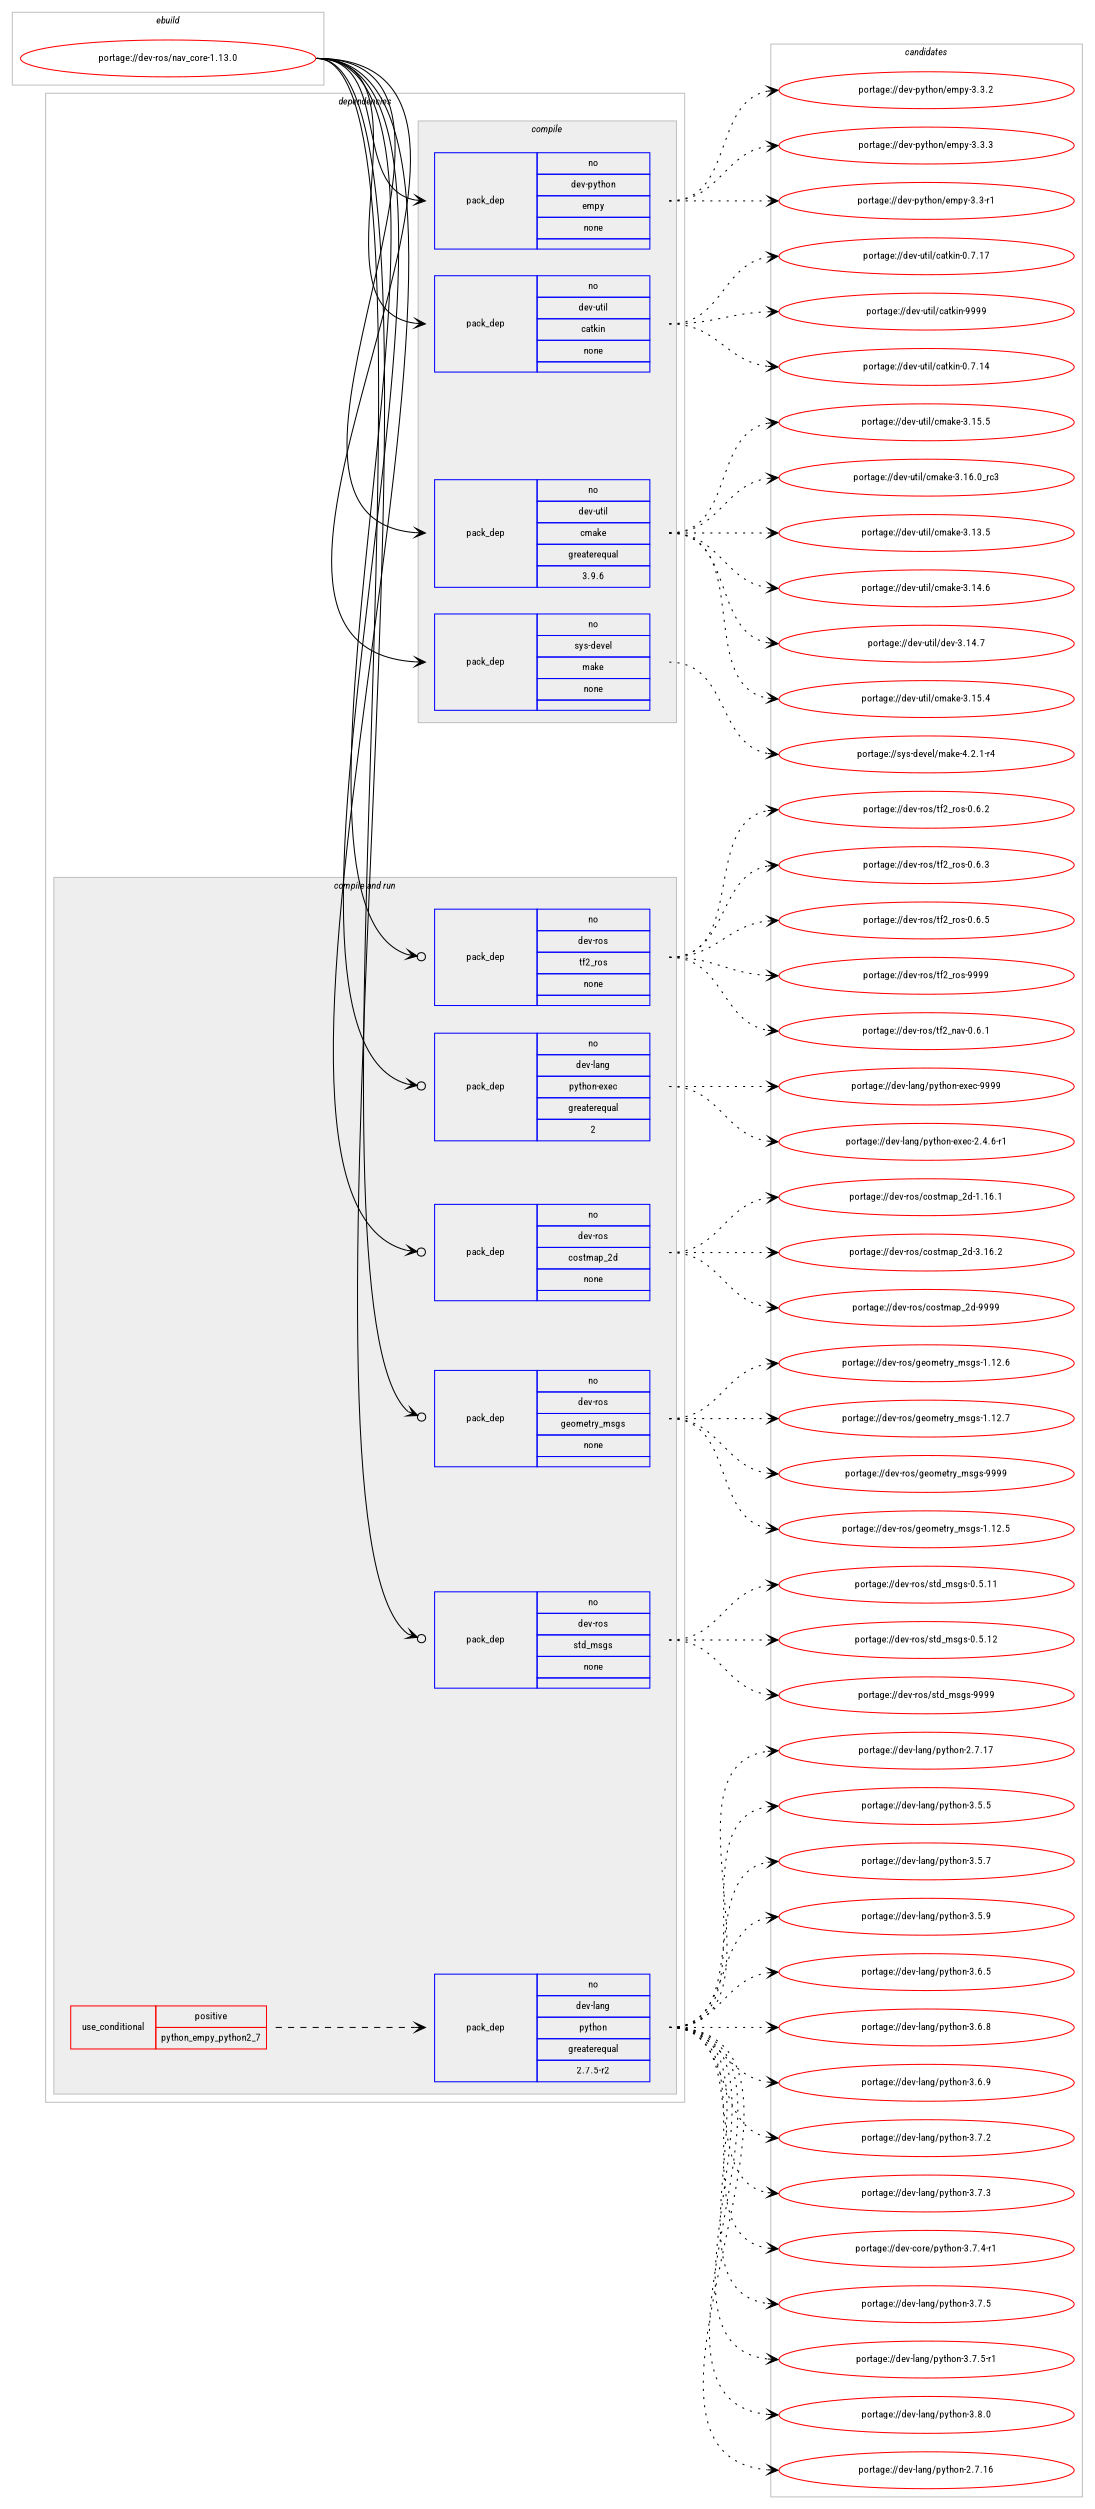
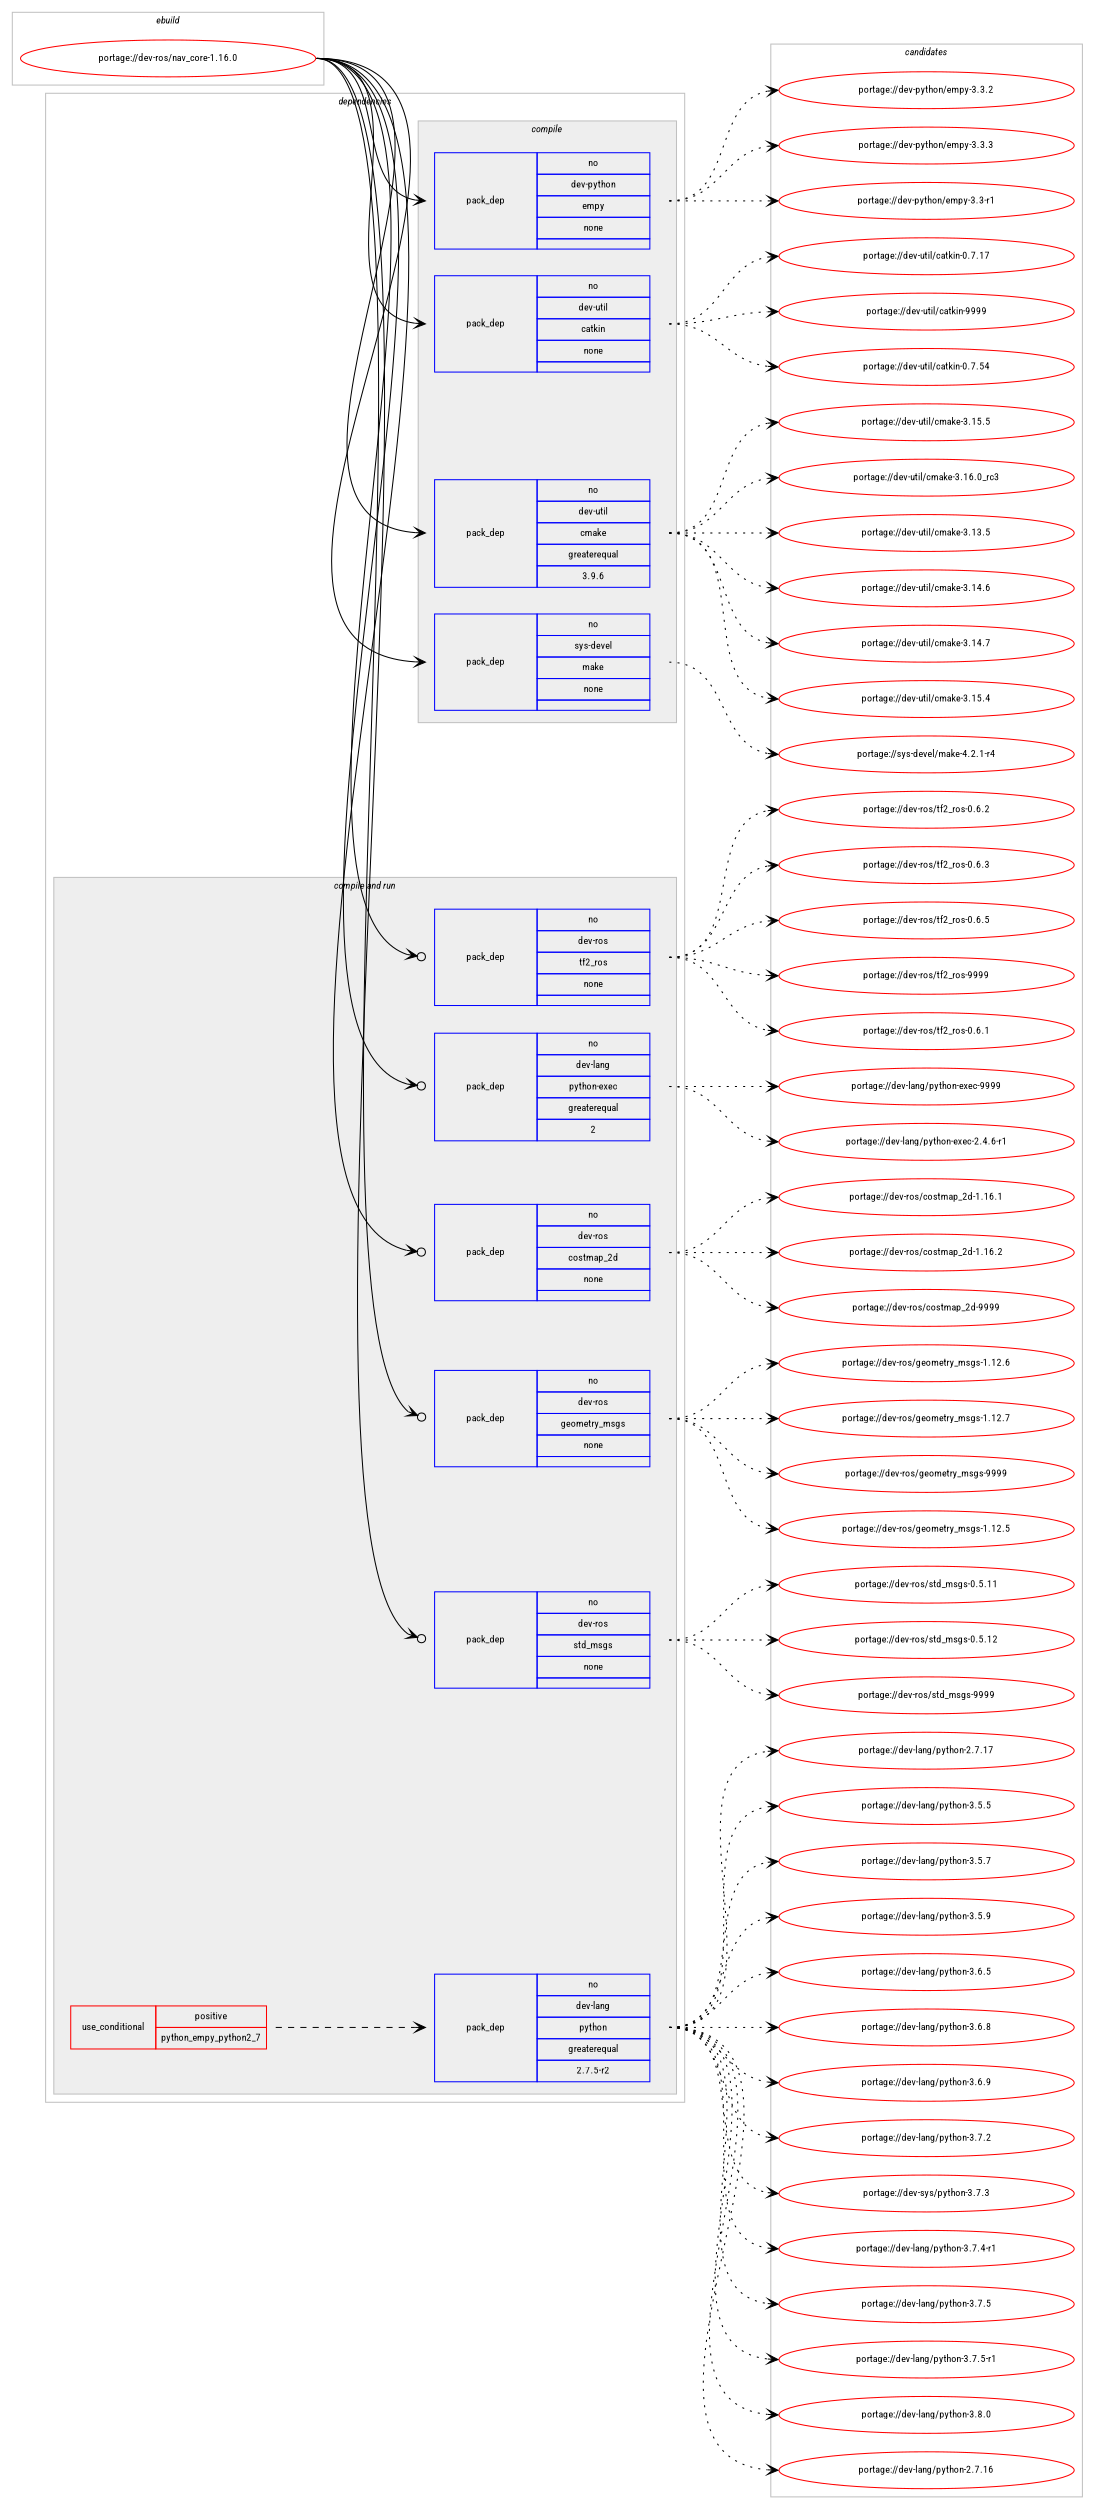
(168, 58) -> (168, 58)
(927, 367) -> (927, 367)
(927, 644) -> (927, 644)
(927, 1031) -> (927, 1031)
(927, 1253) -> (927, 1253)
(927, 2194) -> (927, 2194)
(927, 2249) -> (927, 2249)
